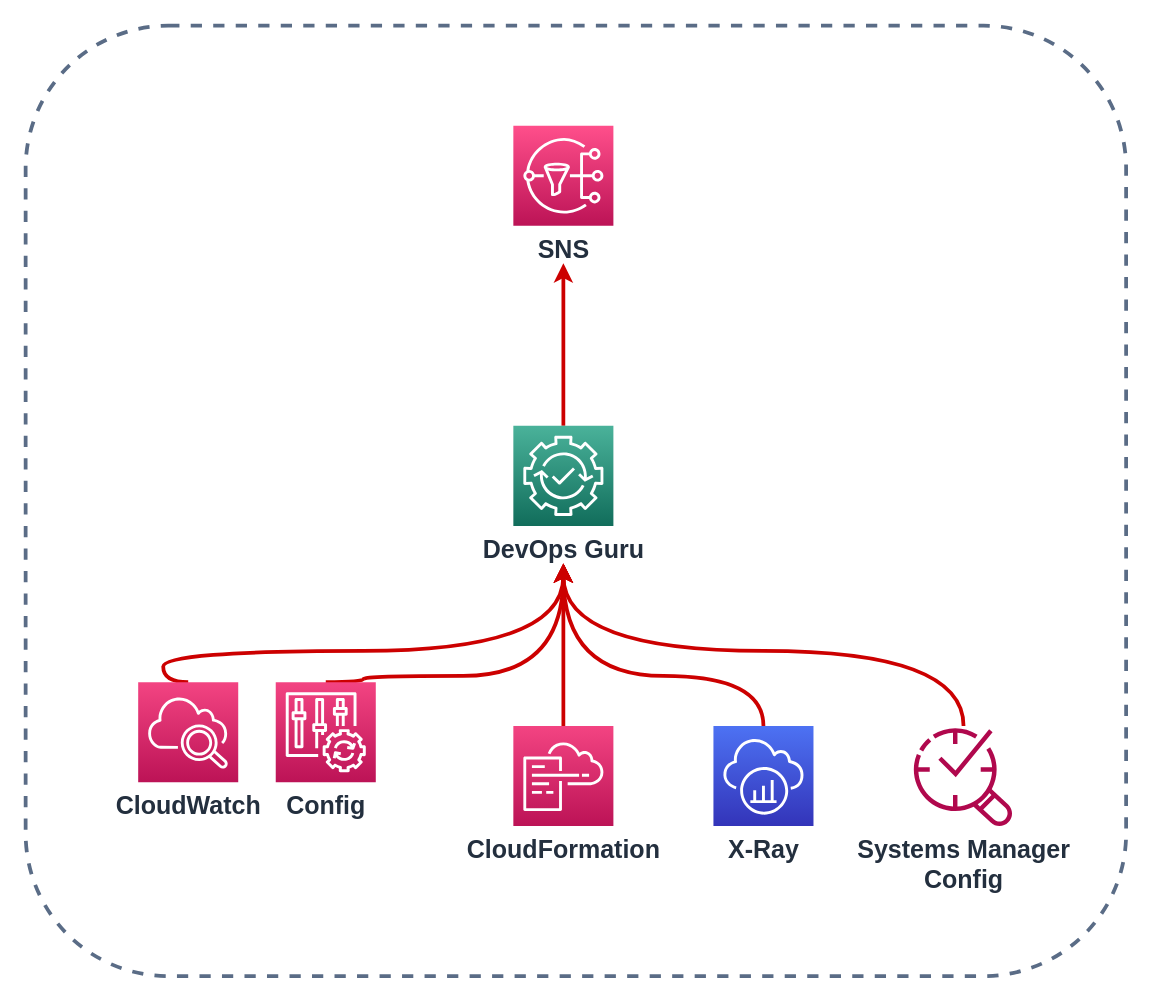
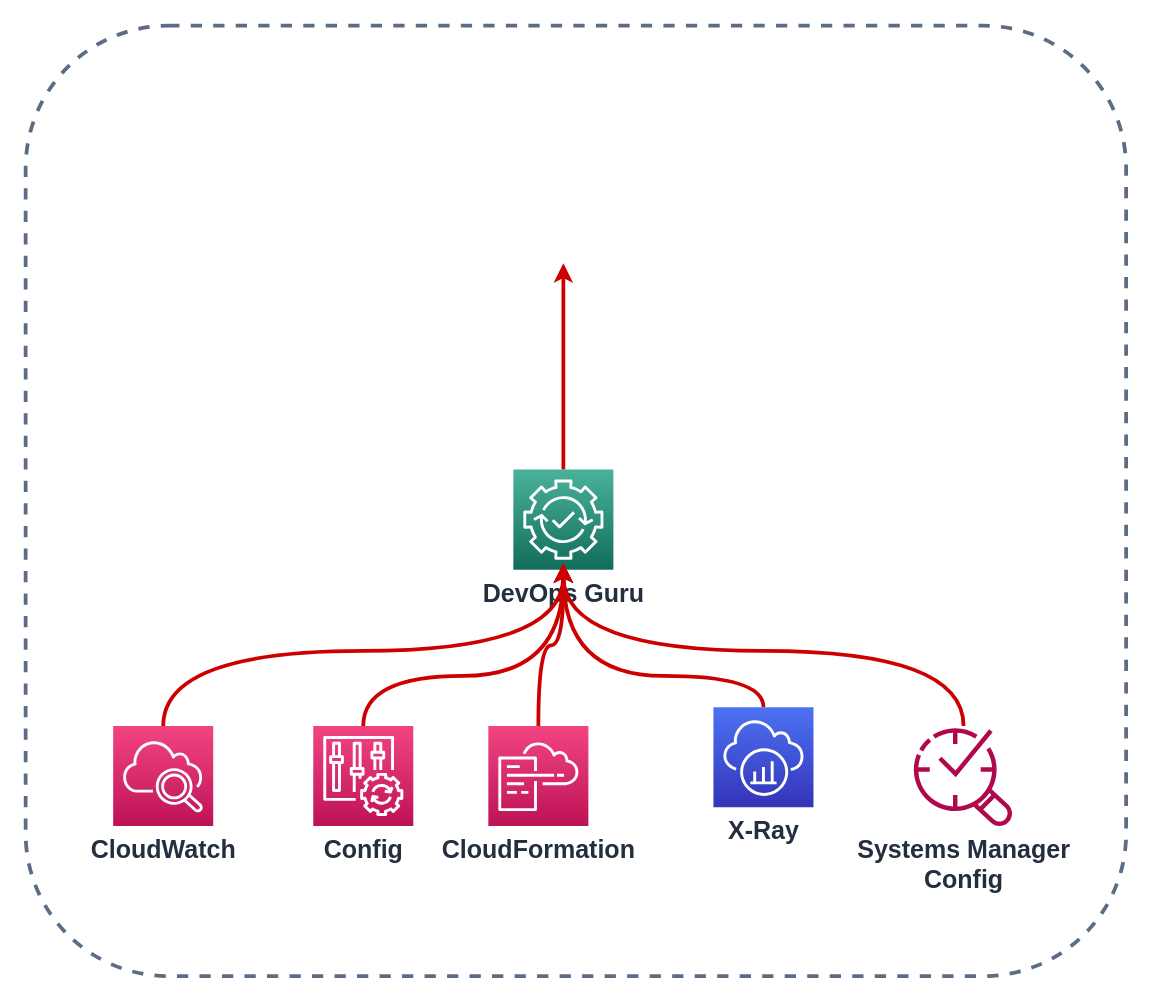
(563, 176) -> none
(563, 476) -> (563, 519)
(188, 732) -> (163, 776)
(326, 732) -> (363, 776)
(563, 776) -> (538, 776)
(763, 776) -> (763, 757)
